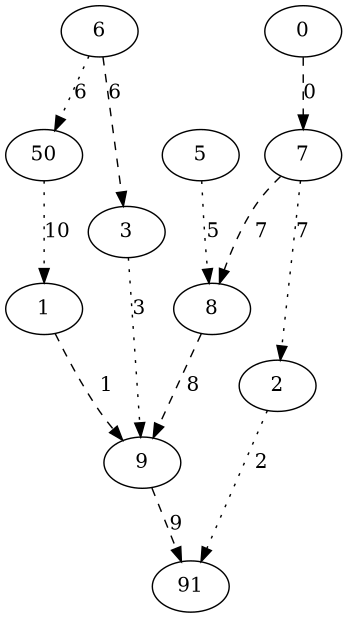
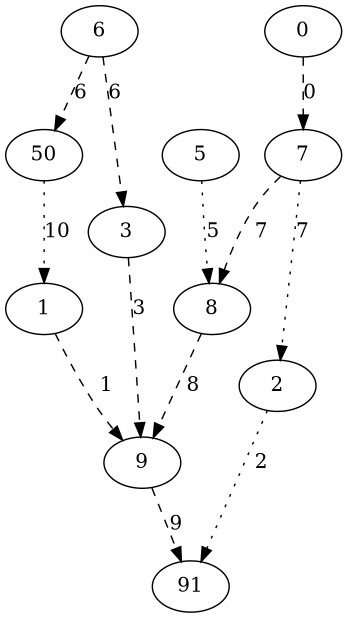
(75, 87) -> (75, 87)
(134, 340) -> (134, 340)
